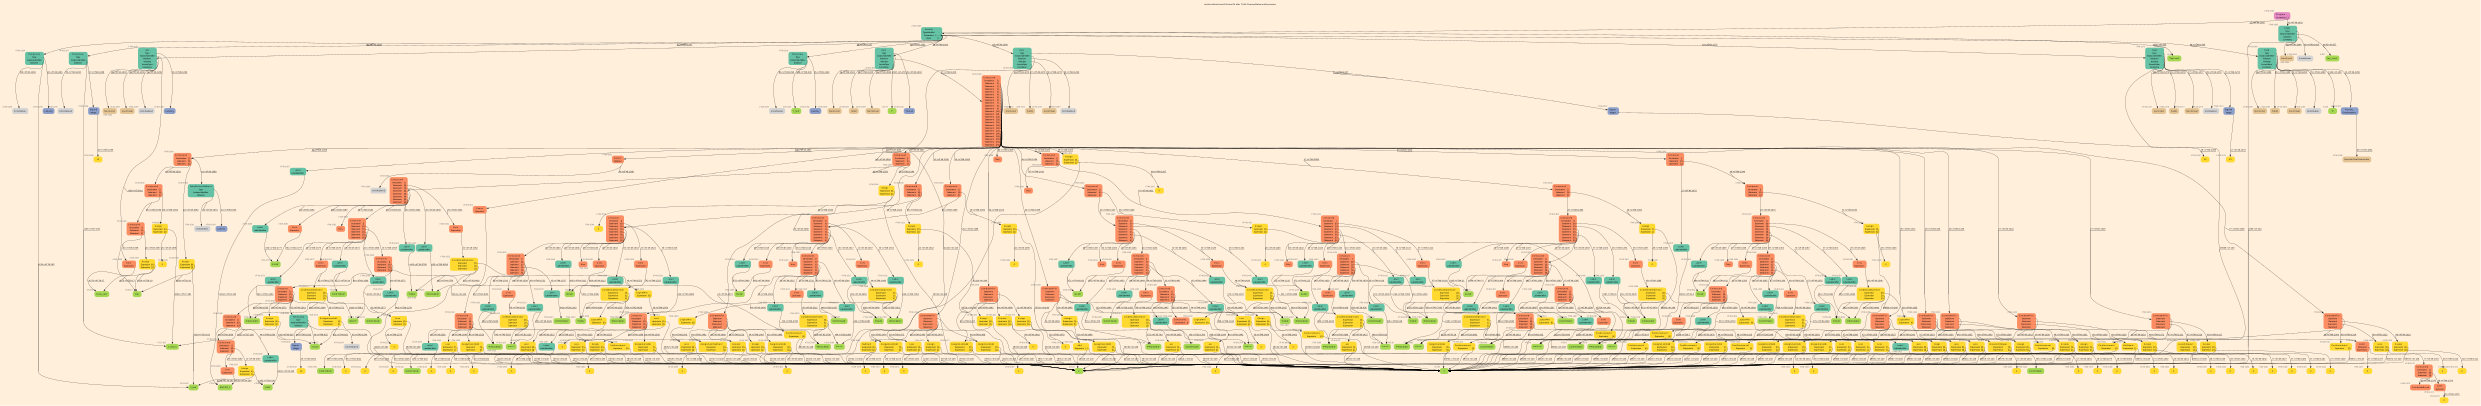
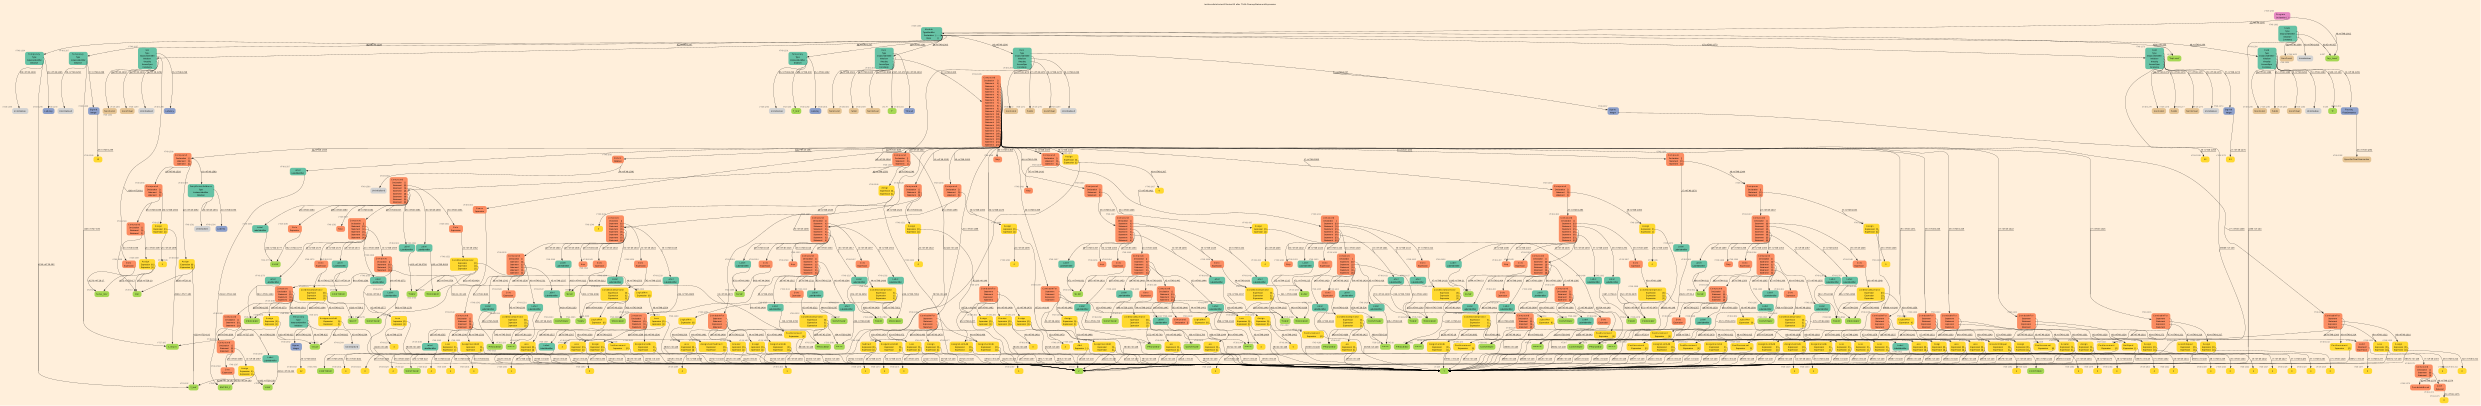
(2288, 22) -> (2322, 25)
